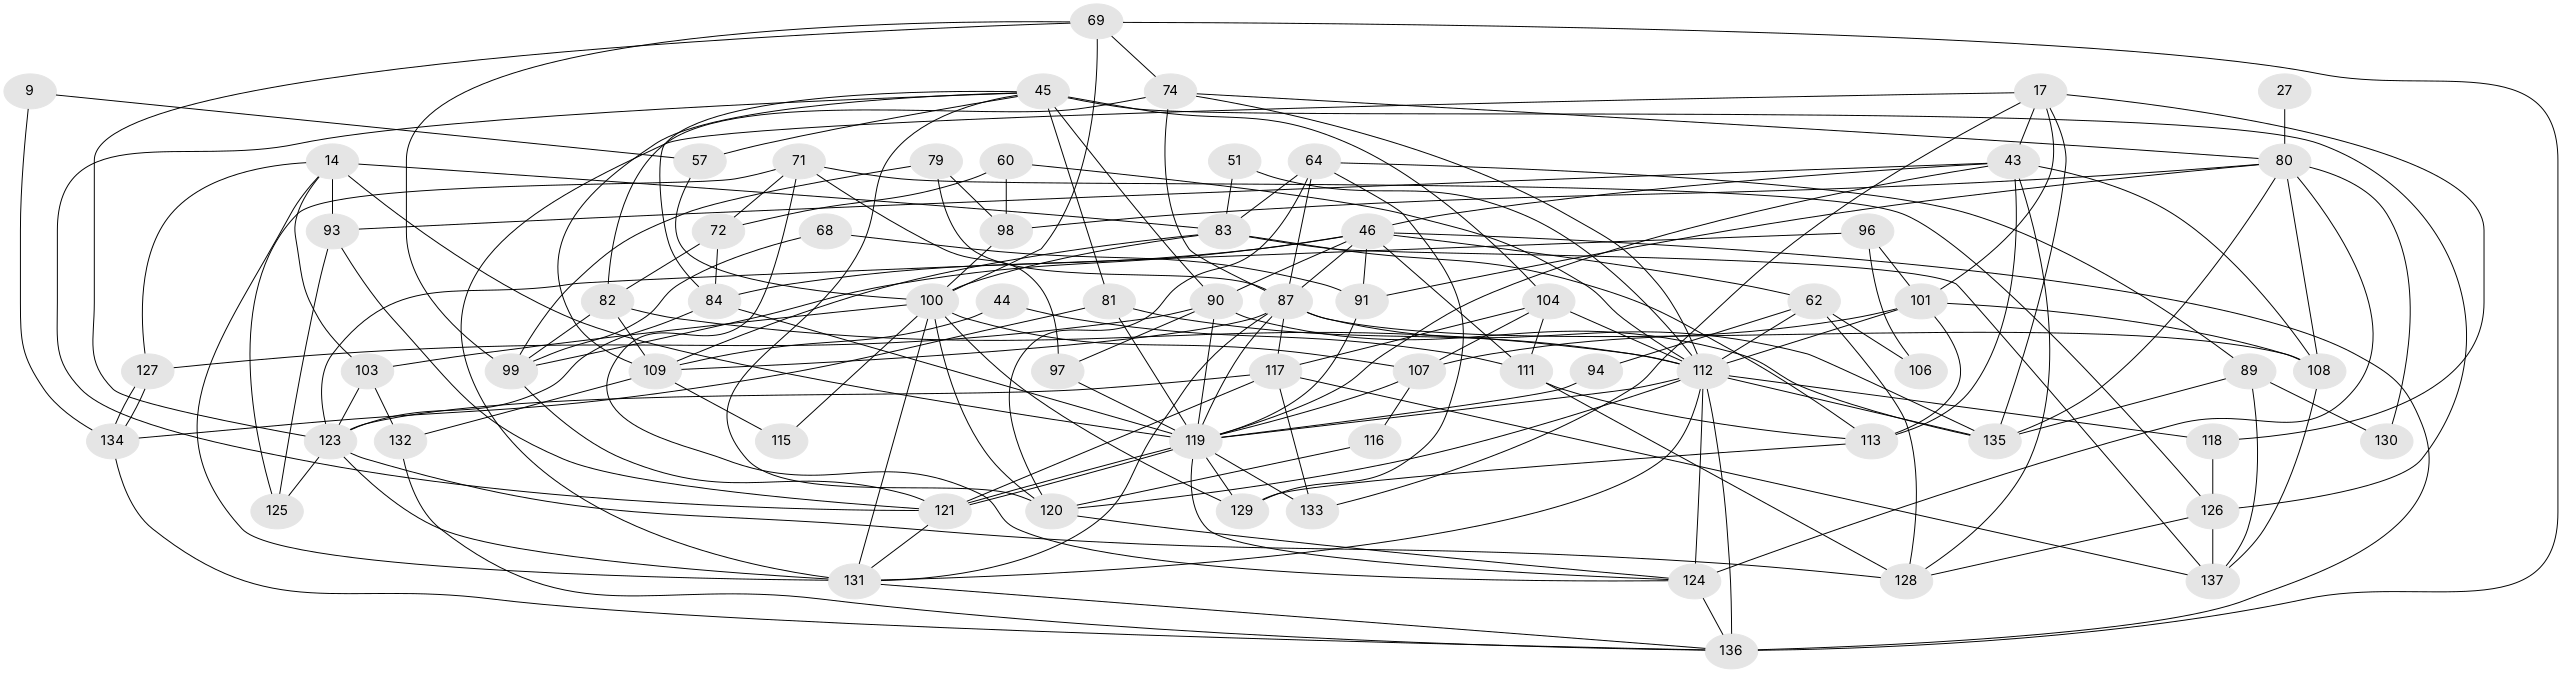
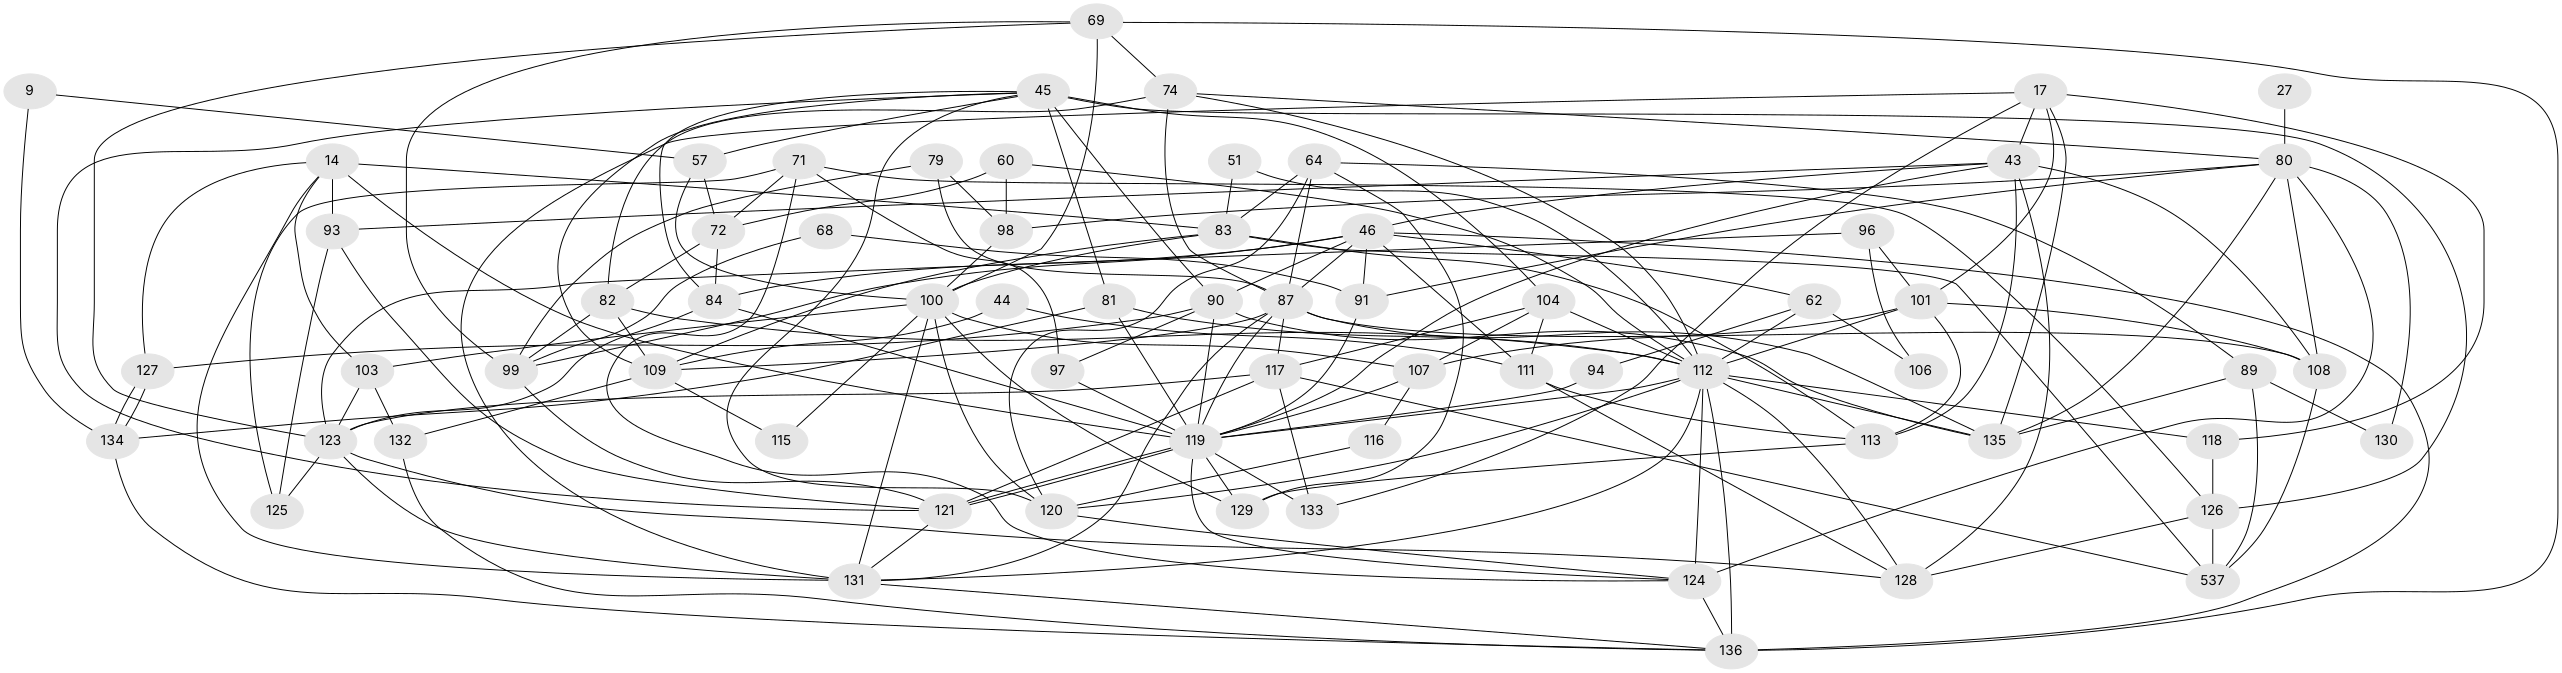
none -> (709, 196)
(1911, 441) -> (1820, 464)
(2213, 581) -> (2213, 581)
